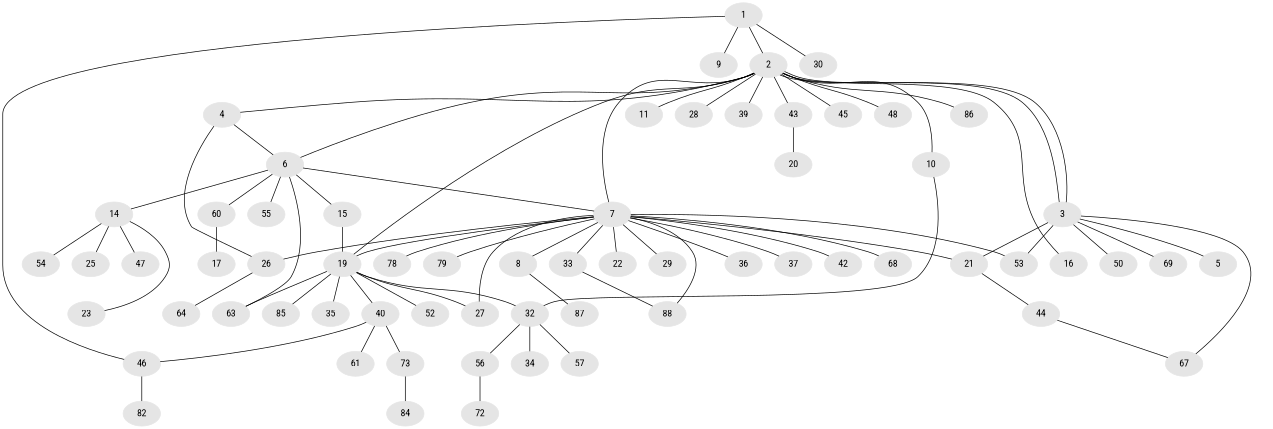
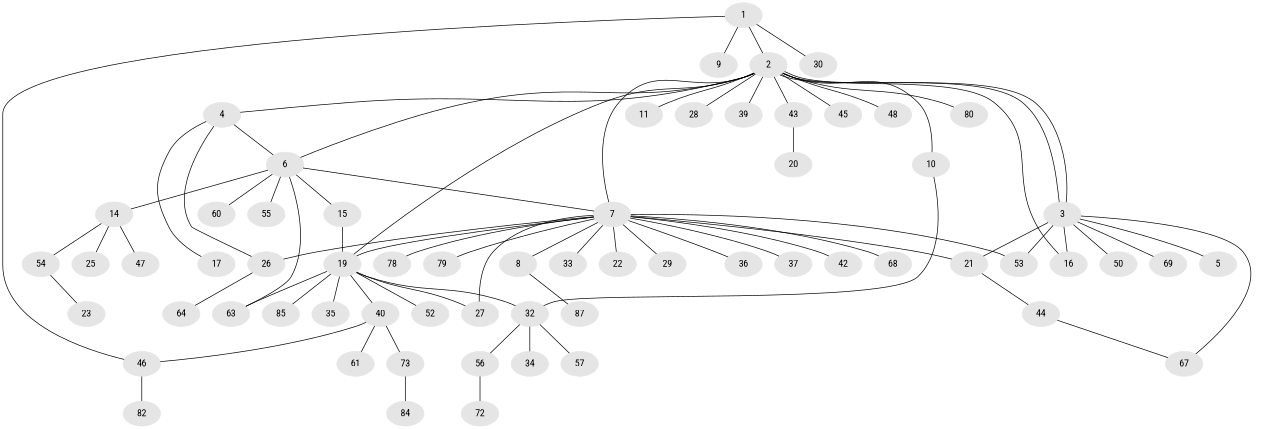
(969, 115) -> (969, 115)
(216, 234) -> (158, 187)
none -> (1066, 239)
(166, 276) -> (64, 289)
(667, 314) -> none
